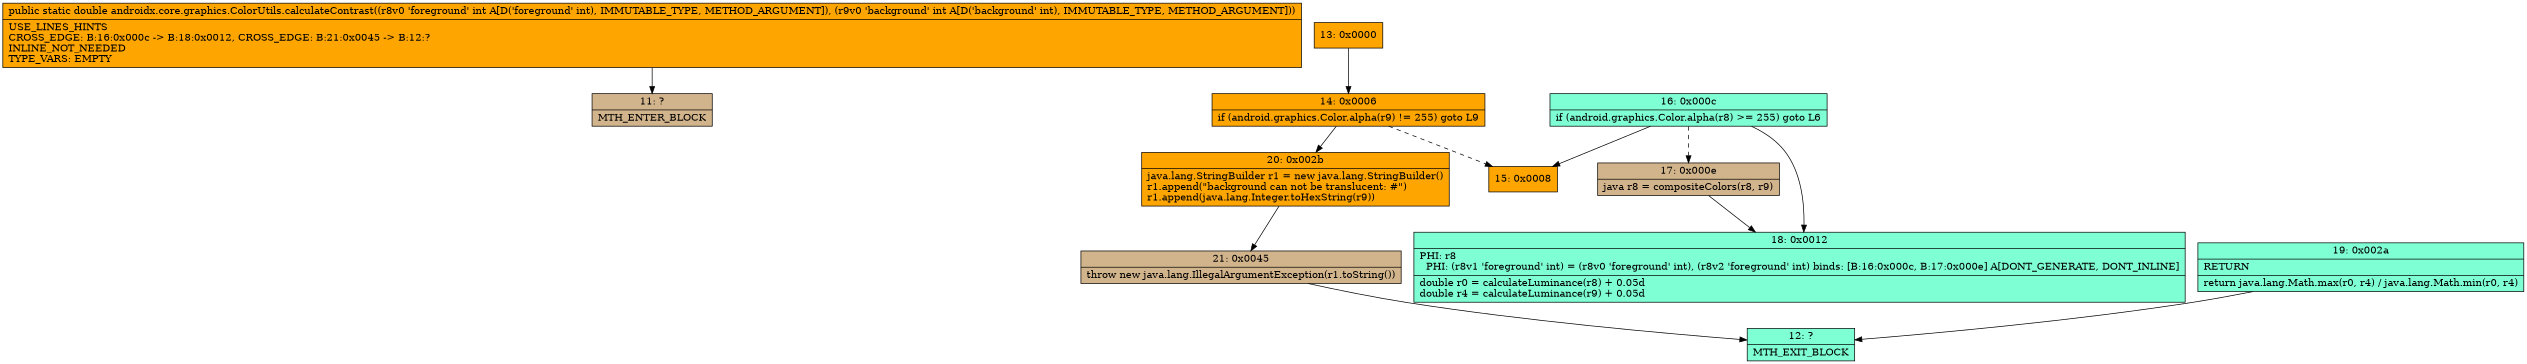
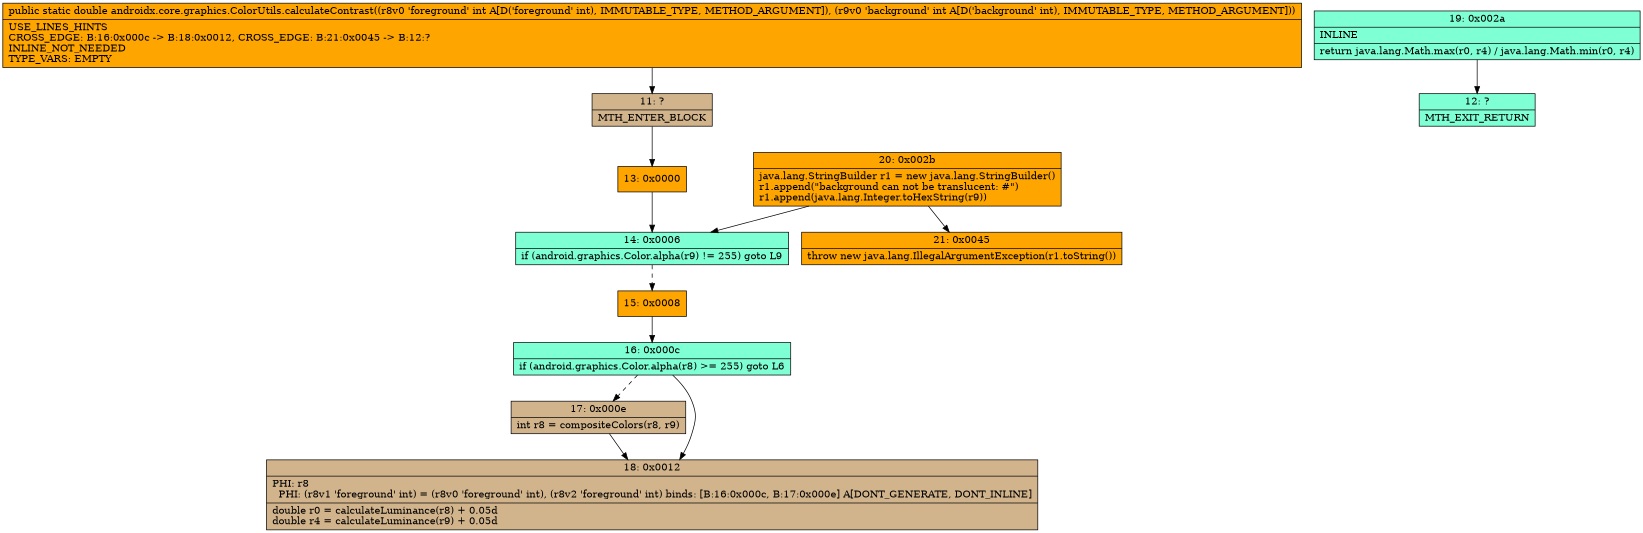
(1348, 110) -> (652, 248)
(1328, 137) -> (763, 218)
none -> (652, 143)
(1605, 145) -> (652, 326)
(1689, 187) -> (598, 425)
(1241, 267) -> (962, 248)
(1800, 267) -> (652, 495)
(2227, 267) -> (1339, 35)
(1523, 318) -> none
(1801, 352) -> (1477, 118)
